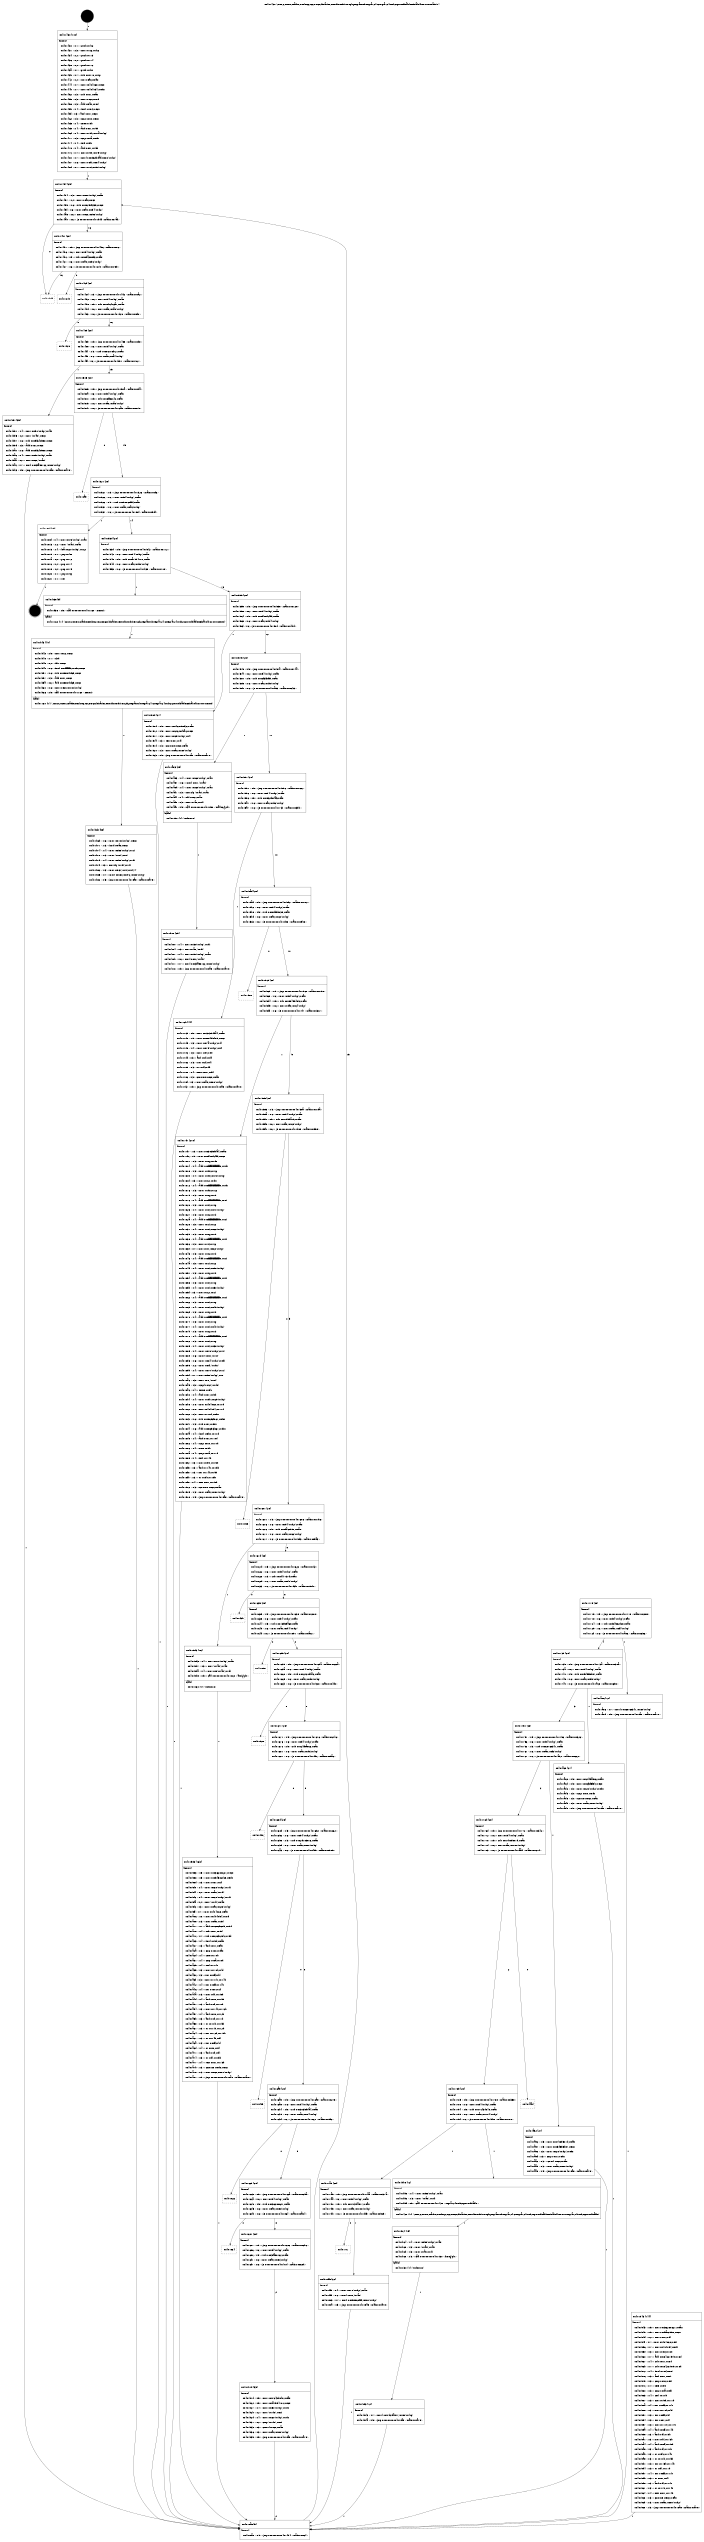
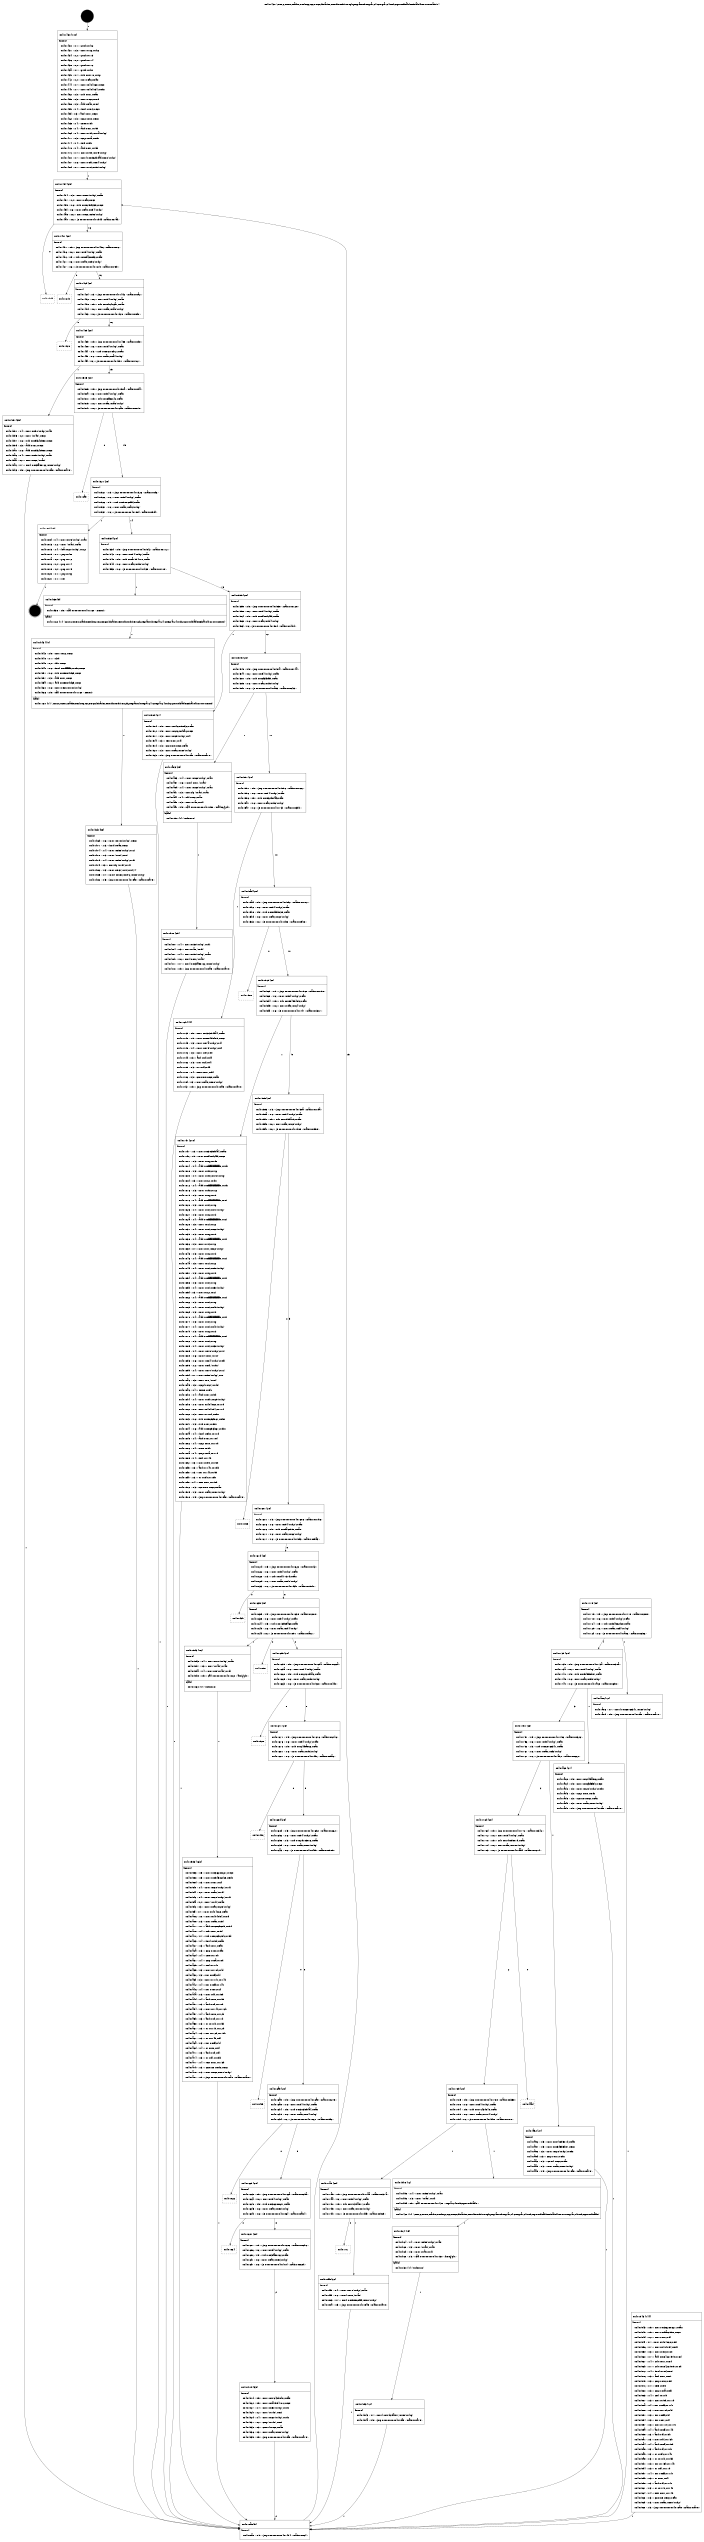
(54, 281) -> (98, 274)
(227, 1591) -> (253, 1642)
